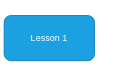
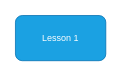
(49, 38) -> (60, 38)
